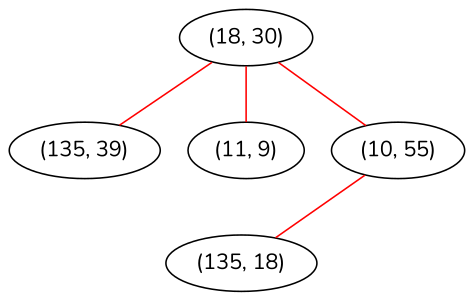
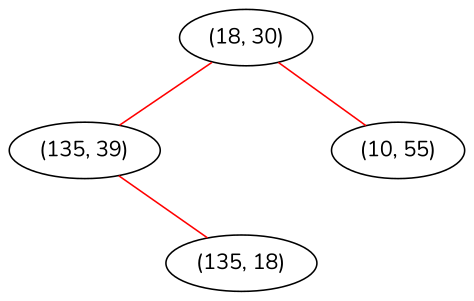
(246, 150) -> none
(320, 206) -> (163, 207)
